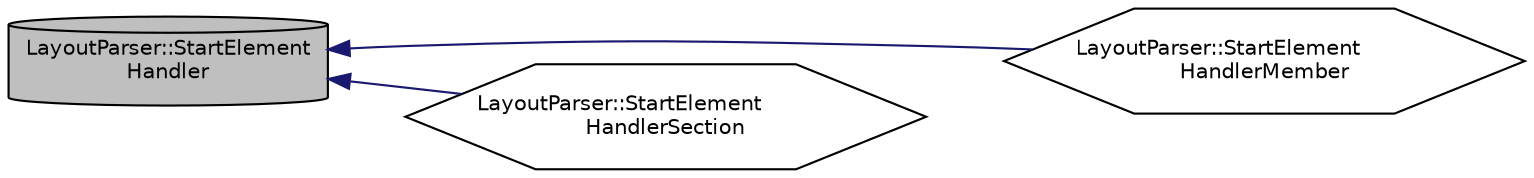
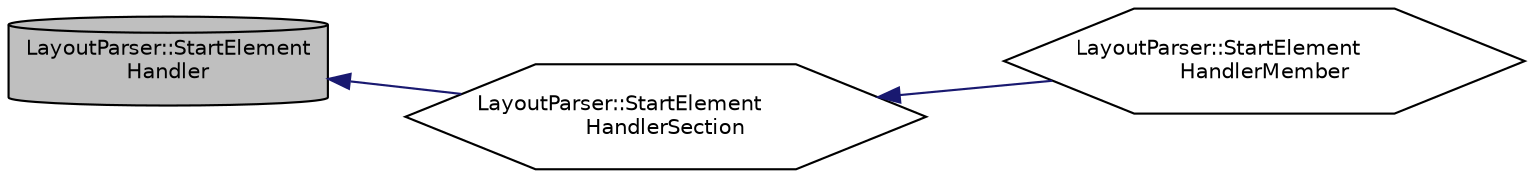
(691, 42) -> (976, 88)
